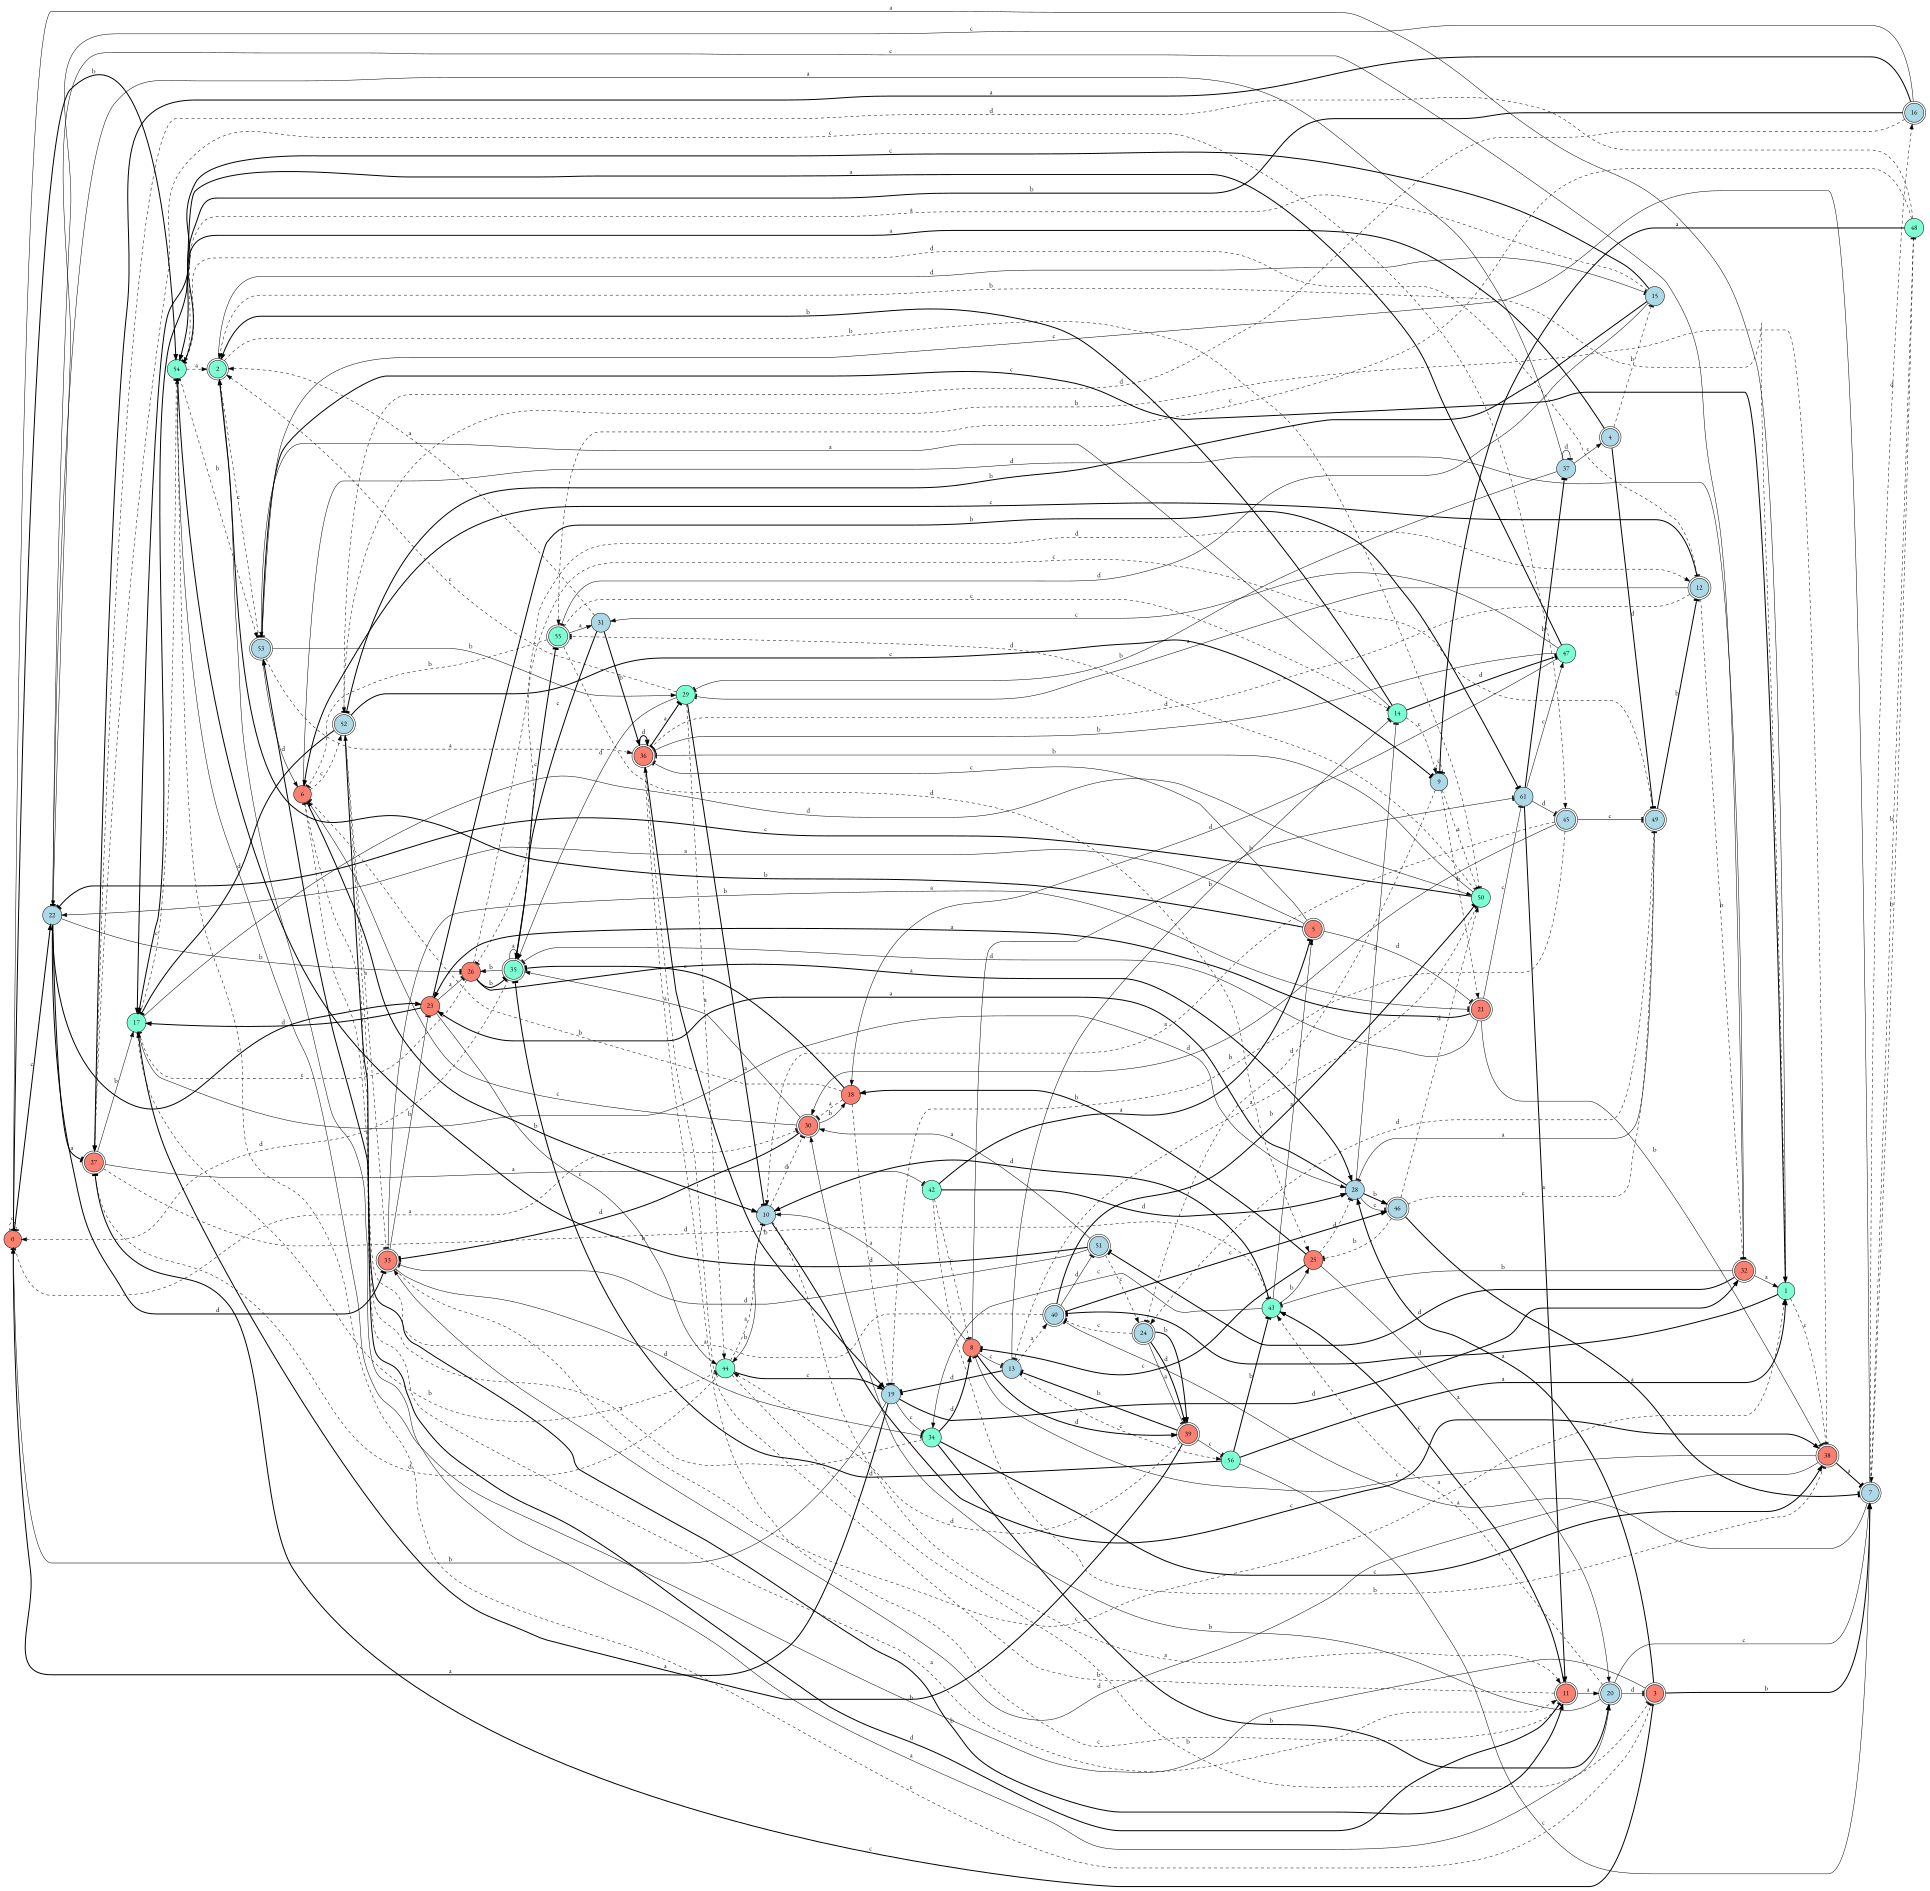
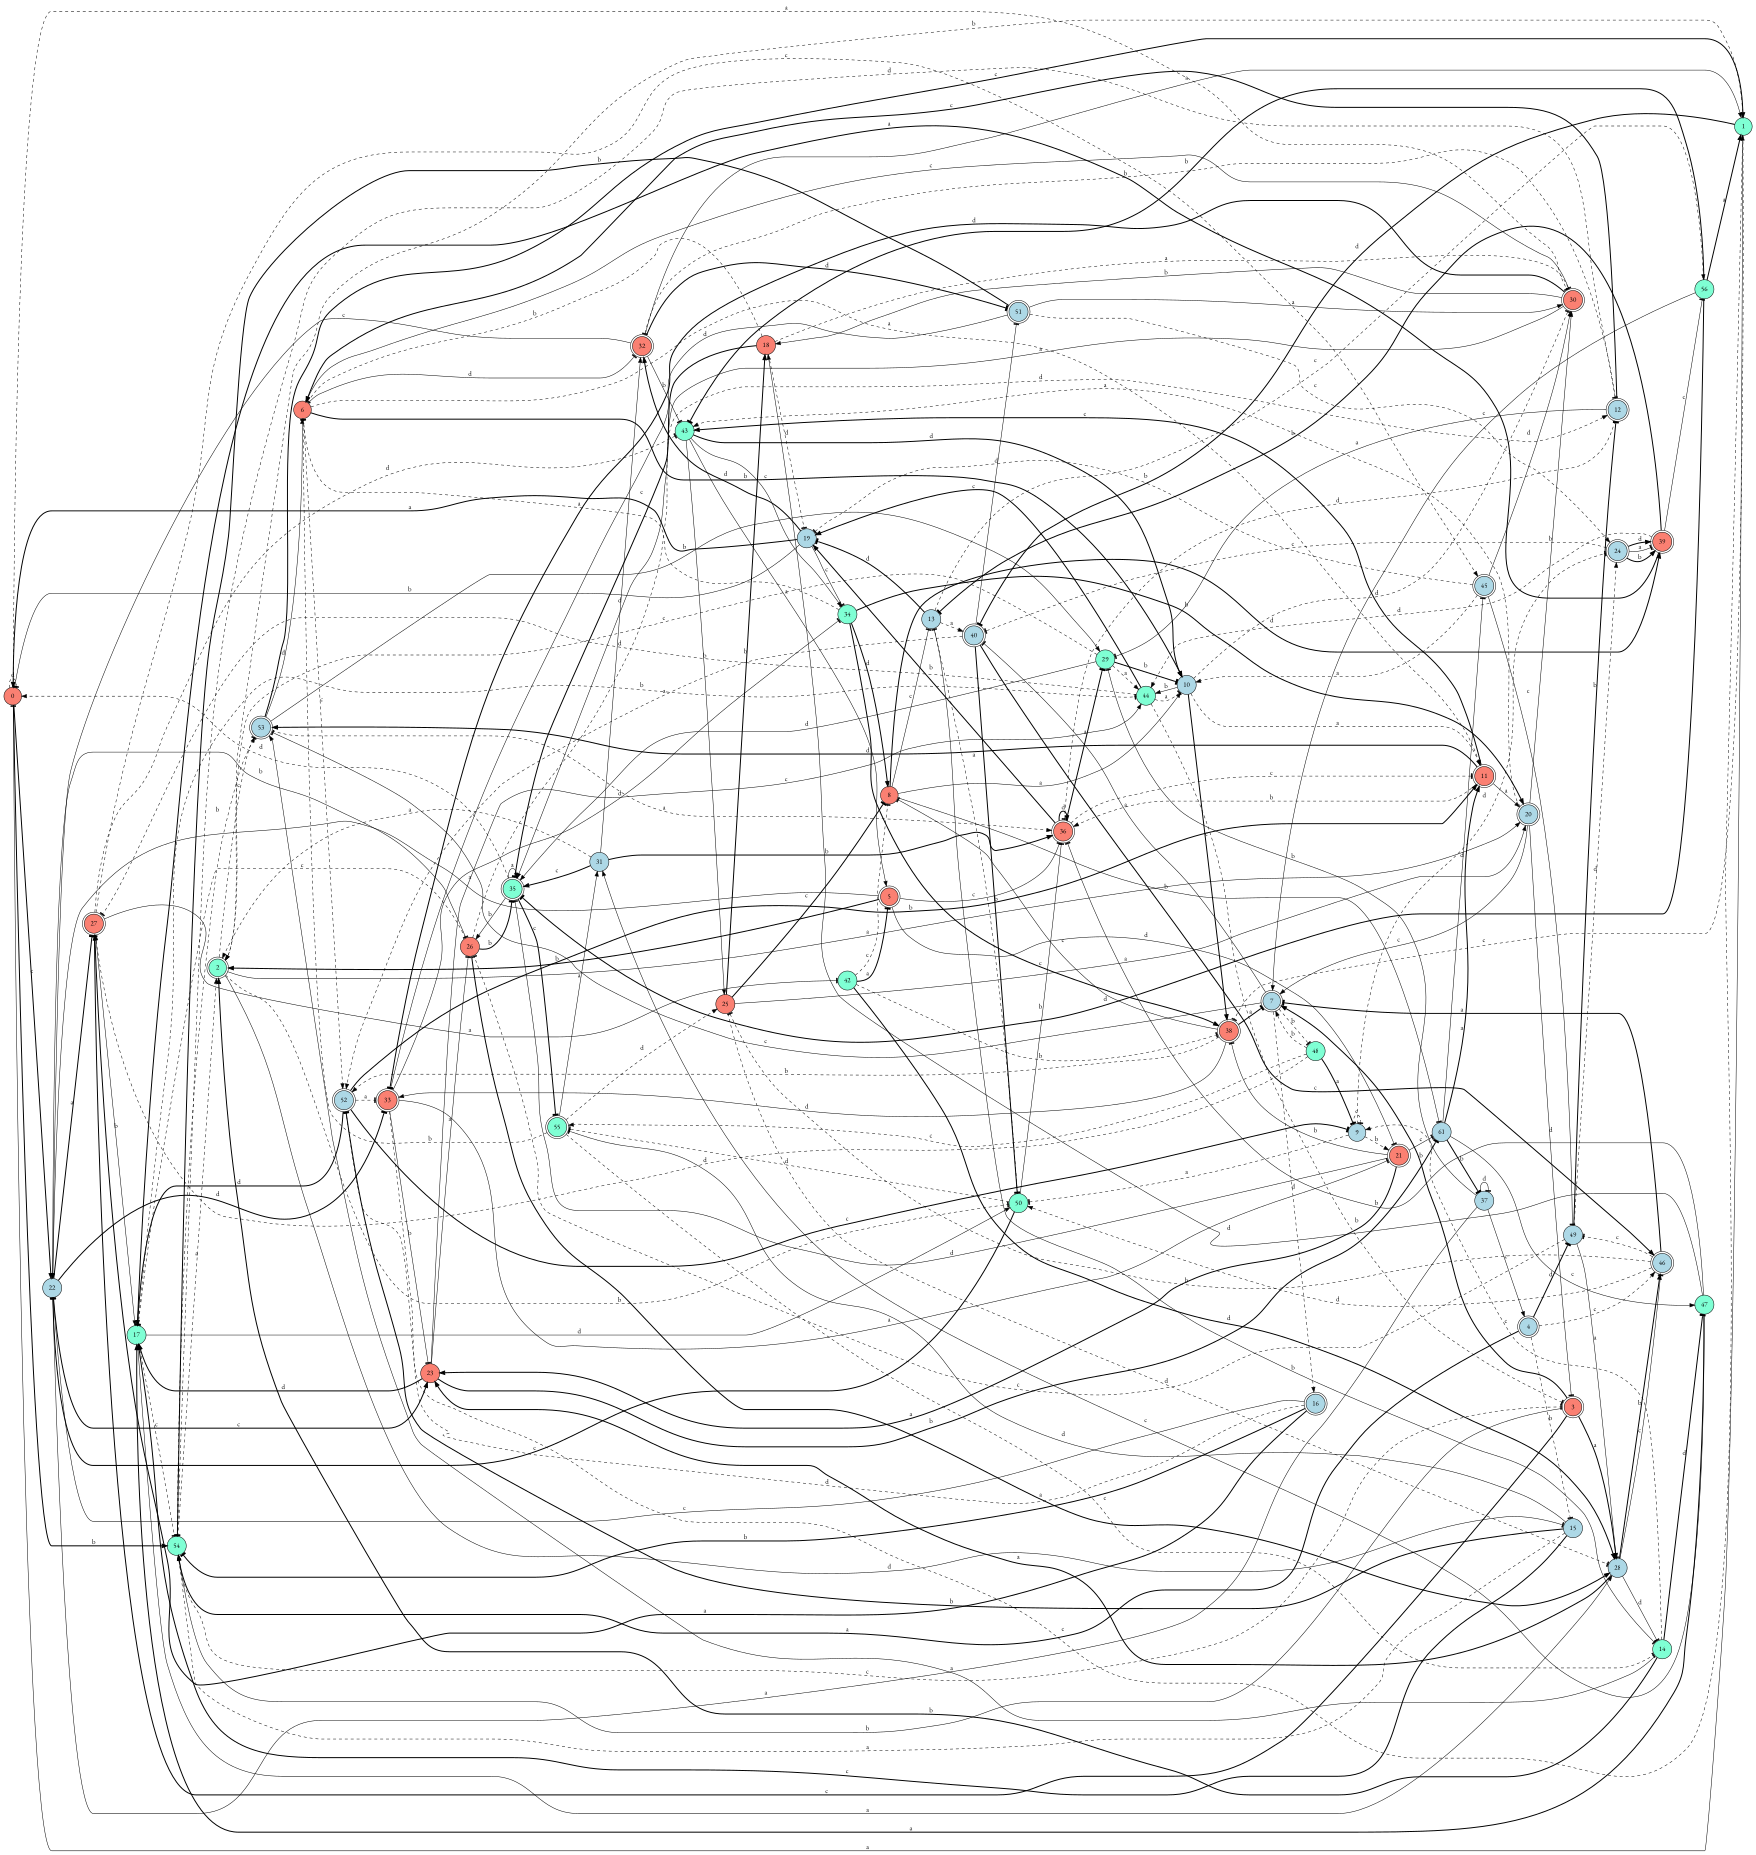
none -> (622, 583)
(1655, 820) -> (1573, 1235)
none -> (1600, 1312)
